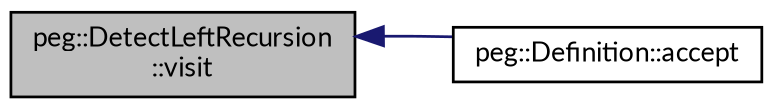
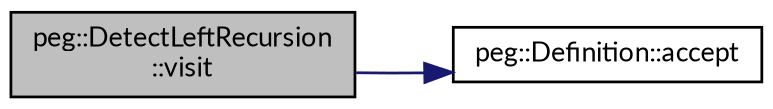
(418, 36) -> (390, 73)
